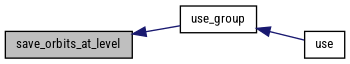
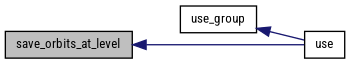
(163, 29) -> (225, 45)
